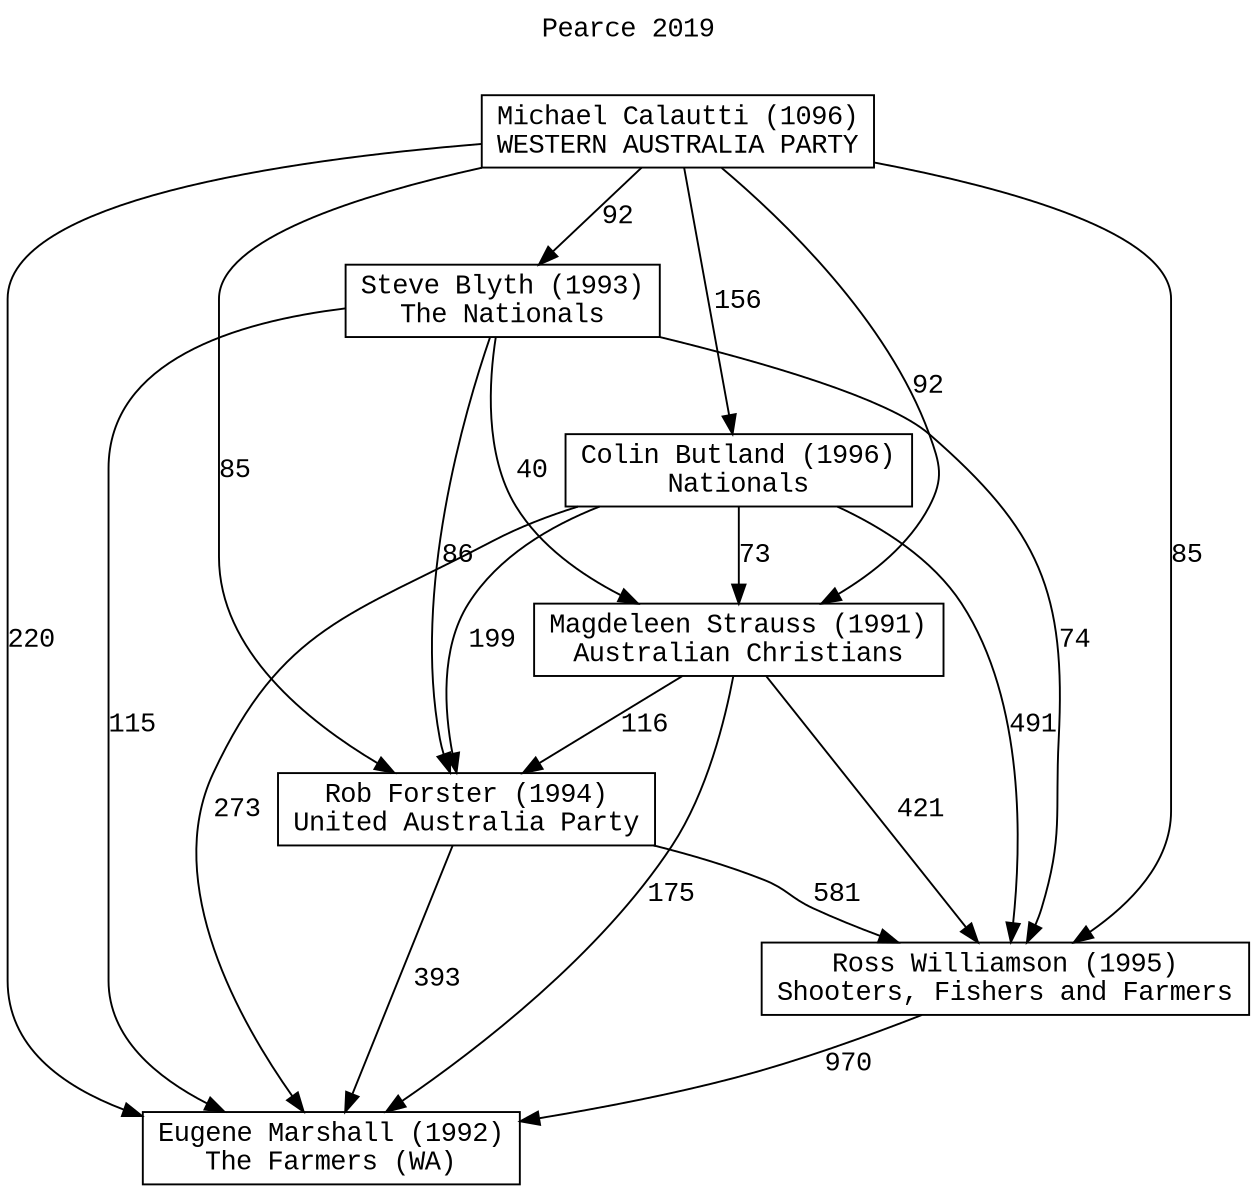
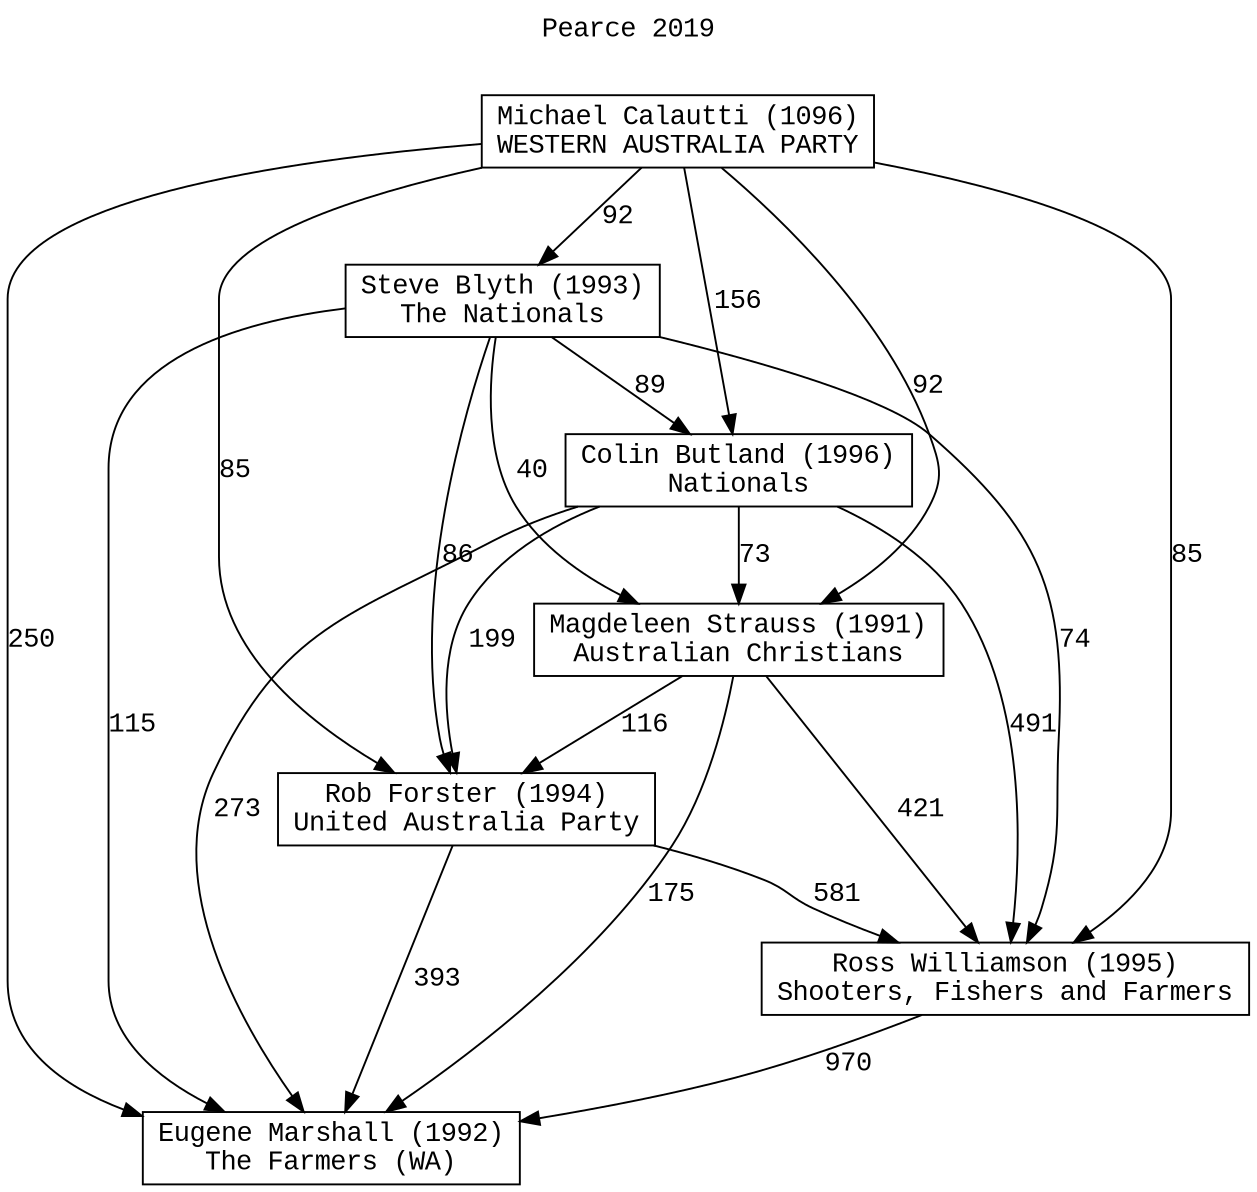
none -> (613, 380)
(31, 640) -> (31, 640)
